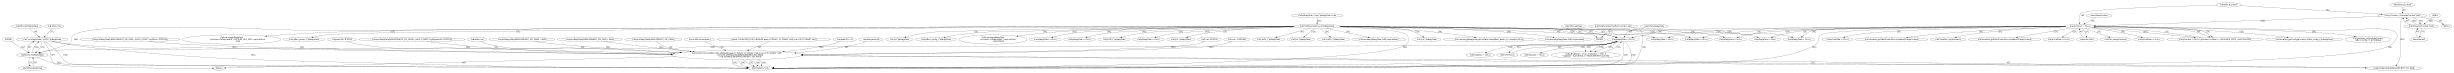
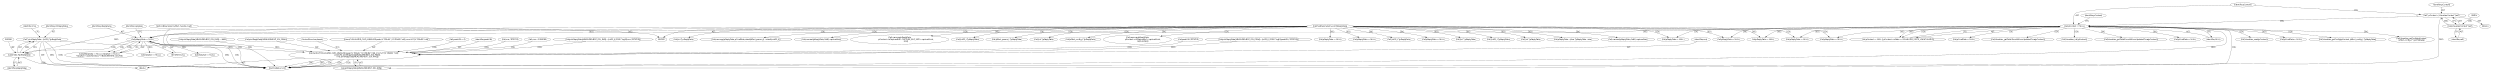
(1317, 20) -> (1499, 30)
(522, 39) -> none
(2115, 39) -> (2254, 39)
